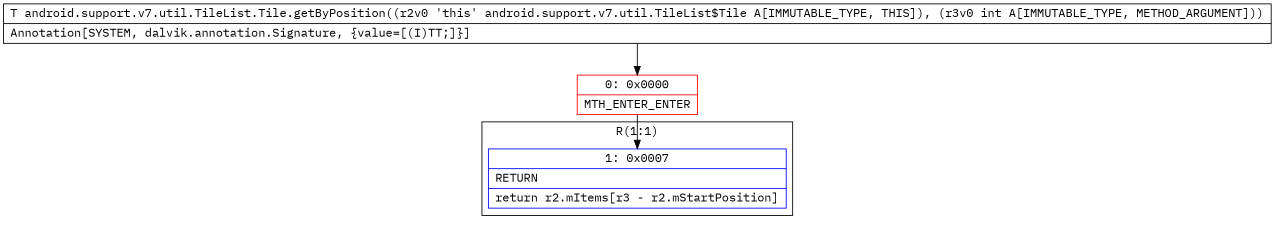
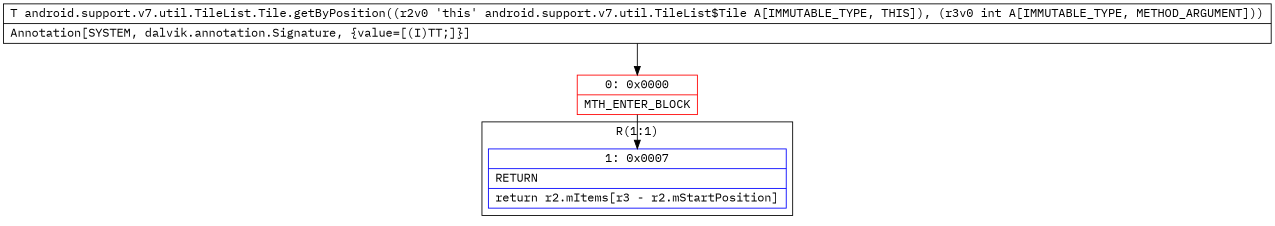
(637, 104) -> (637, 104)
